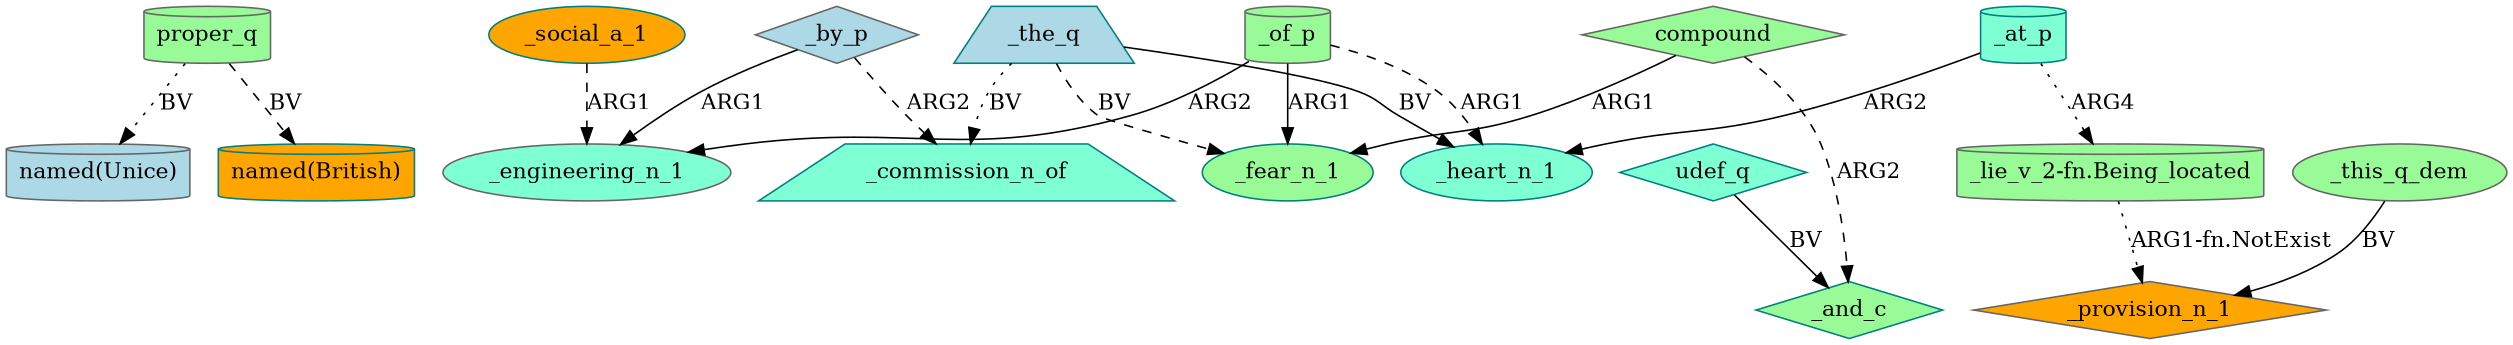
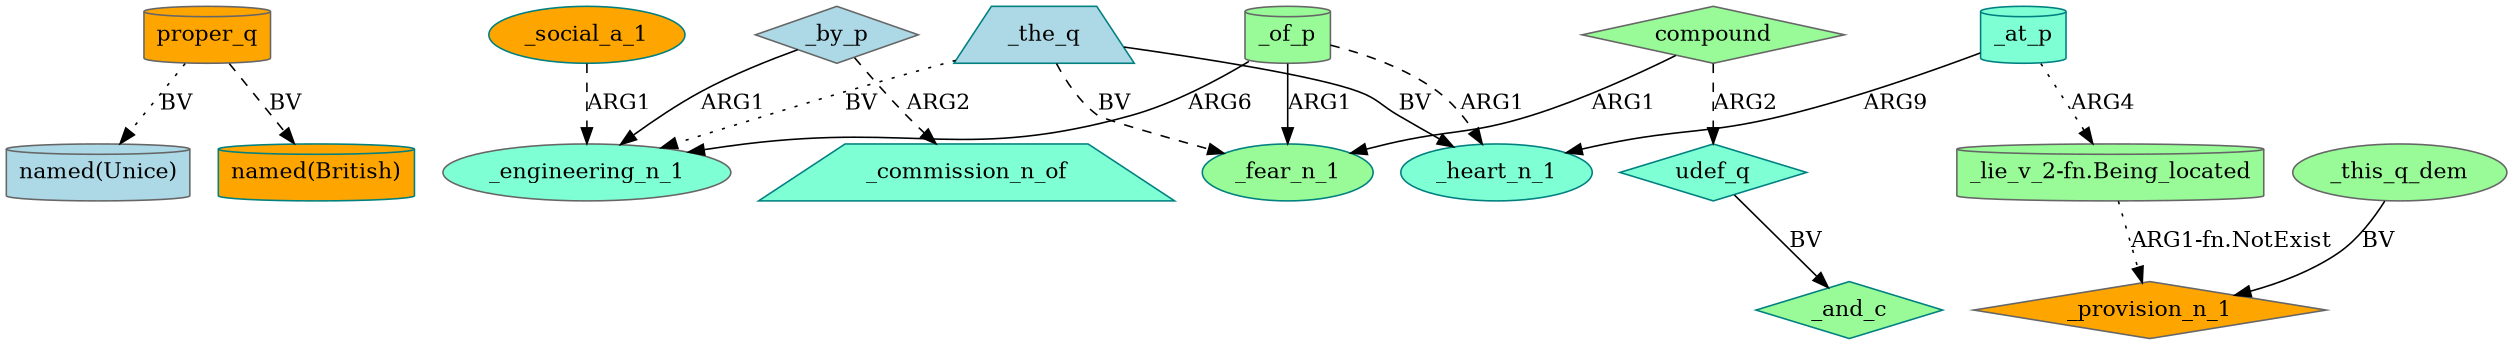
(207, 35) -> (207, 35)
(988, 93) -> (816, 100)
(1220, 104) -> (1220, 104)
(1896, 104) -> (1896, 104)
(1822, 148) -> (1713, 96)
